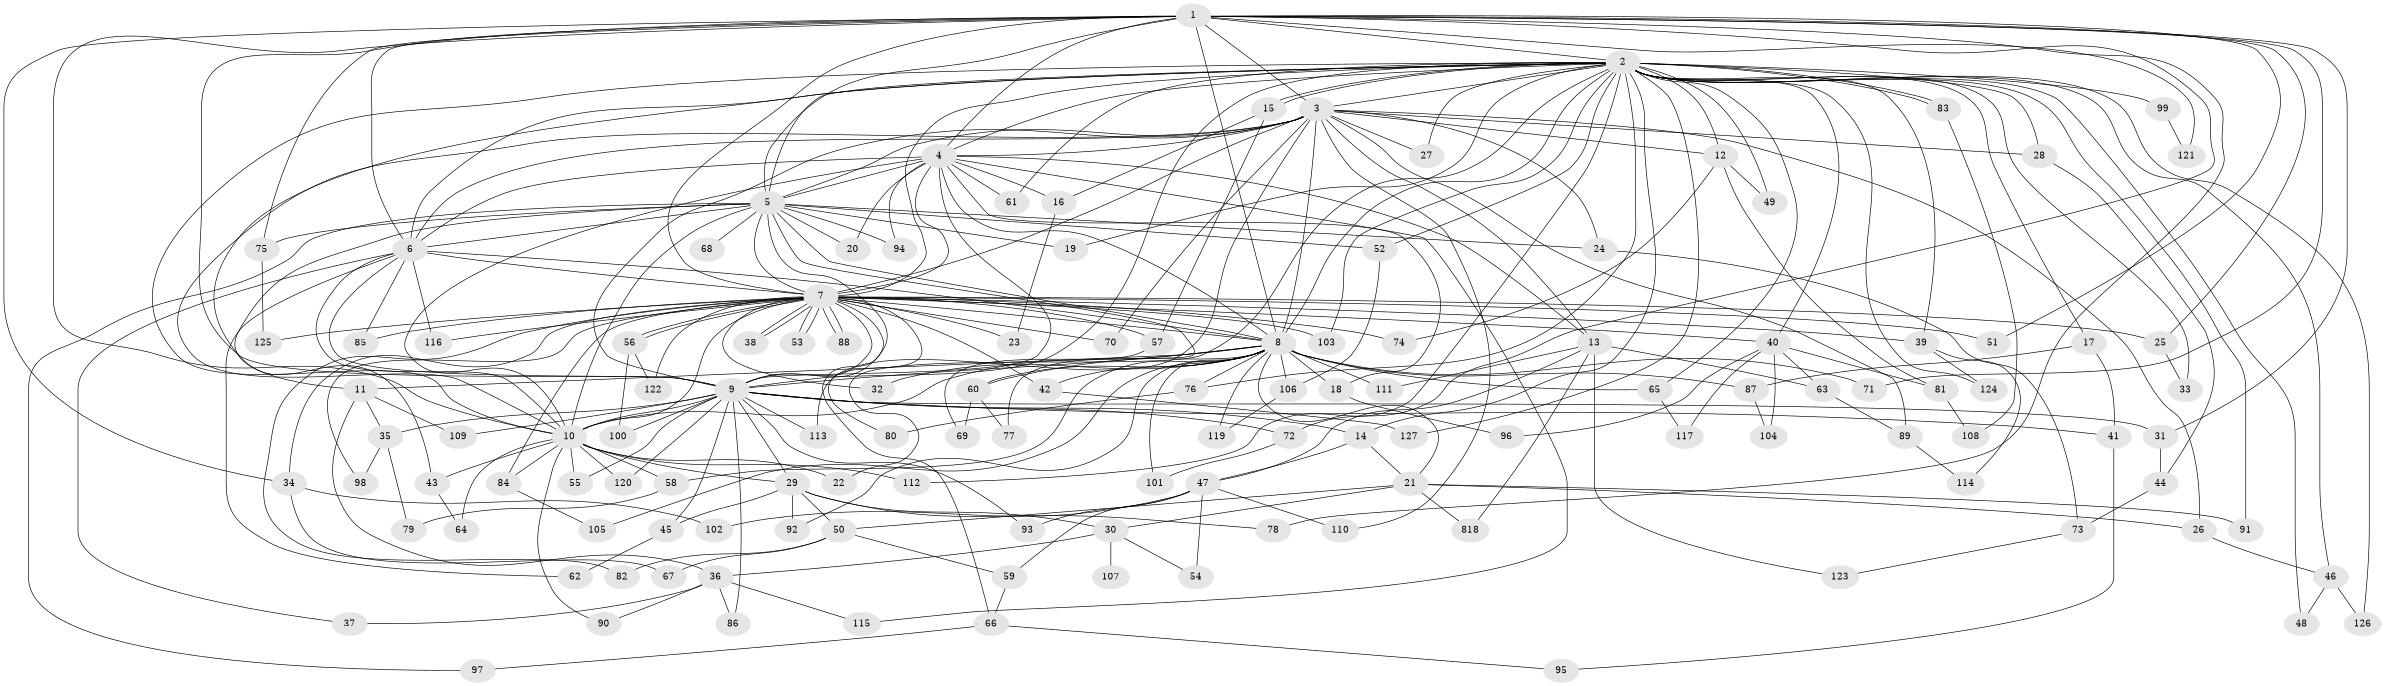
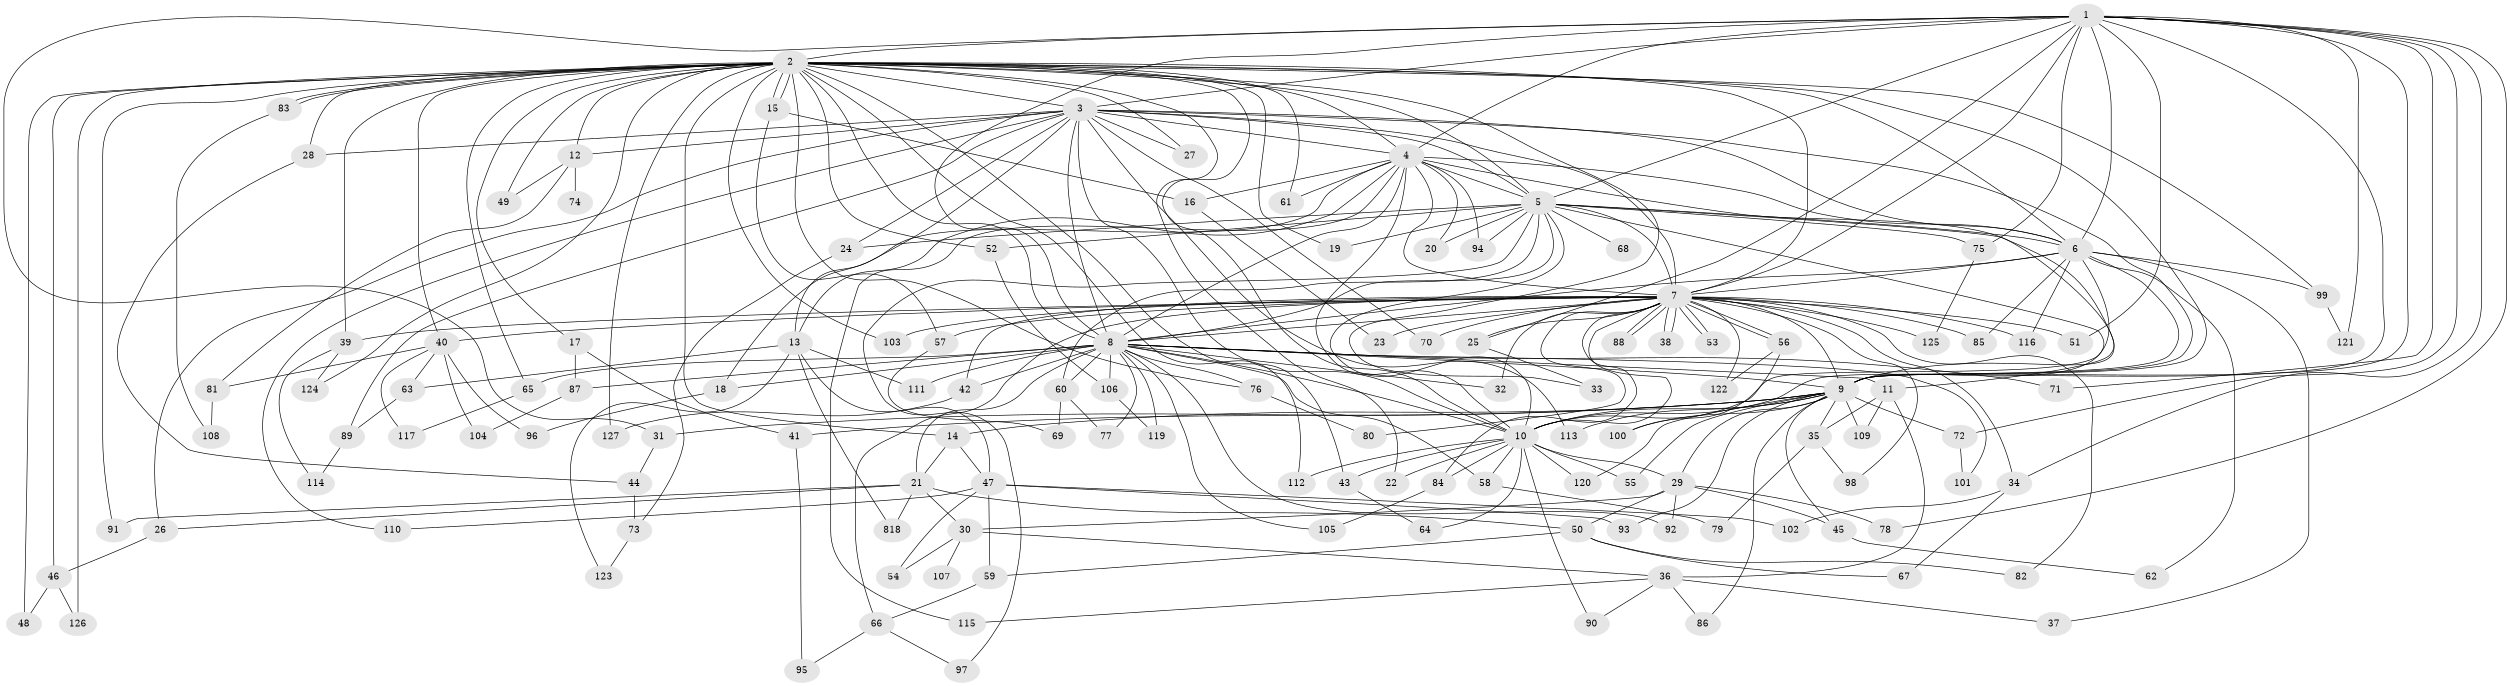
none -> (2201, 267)
(1112, 308) -> none
